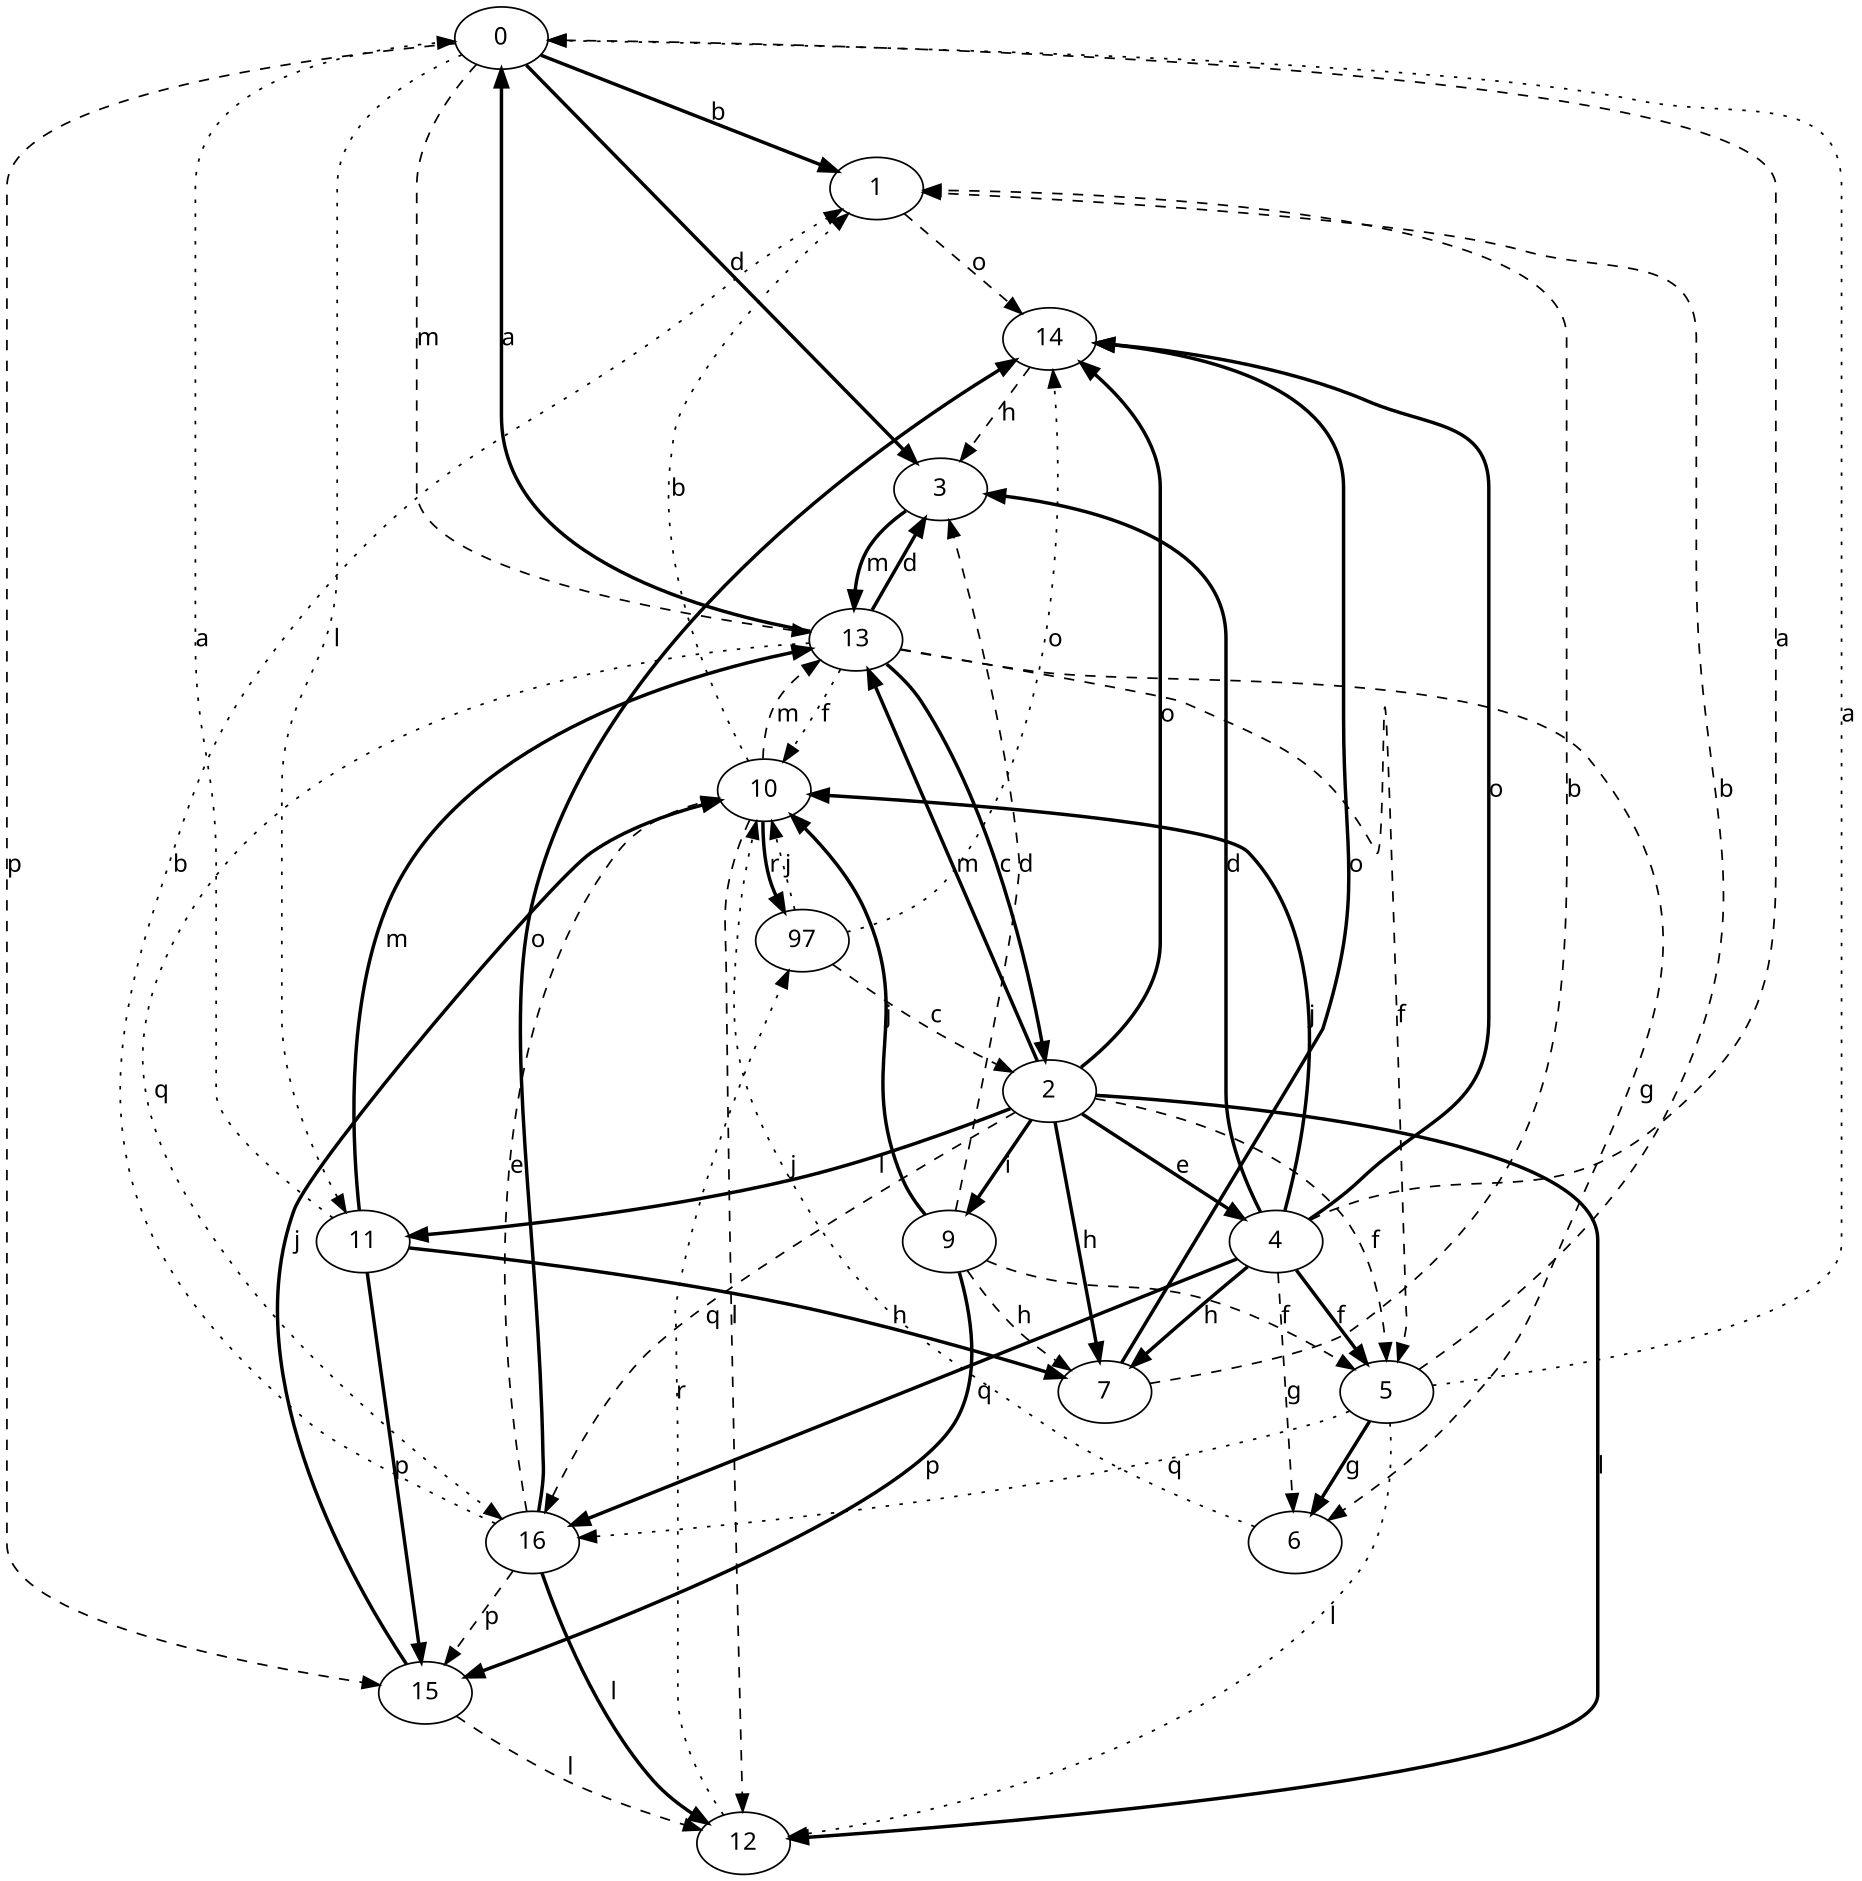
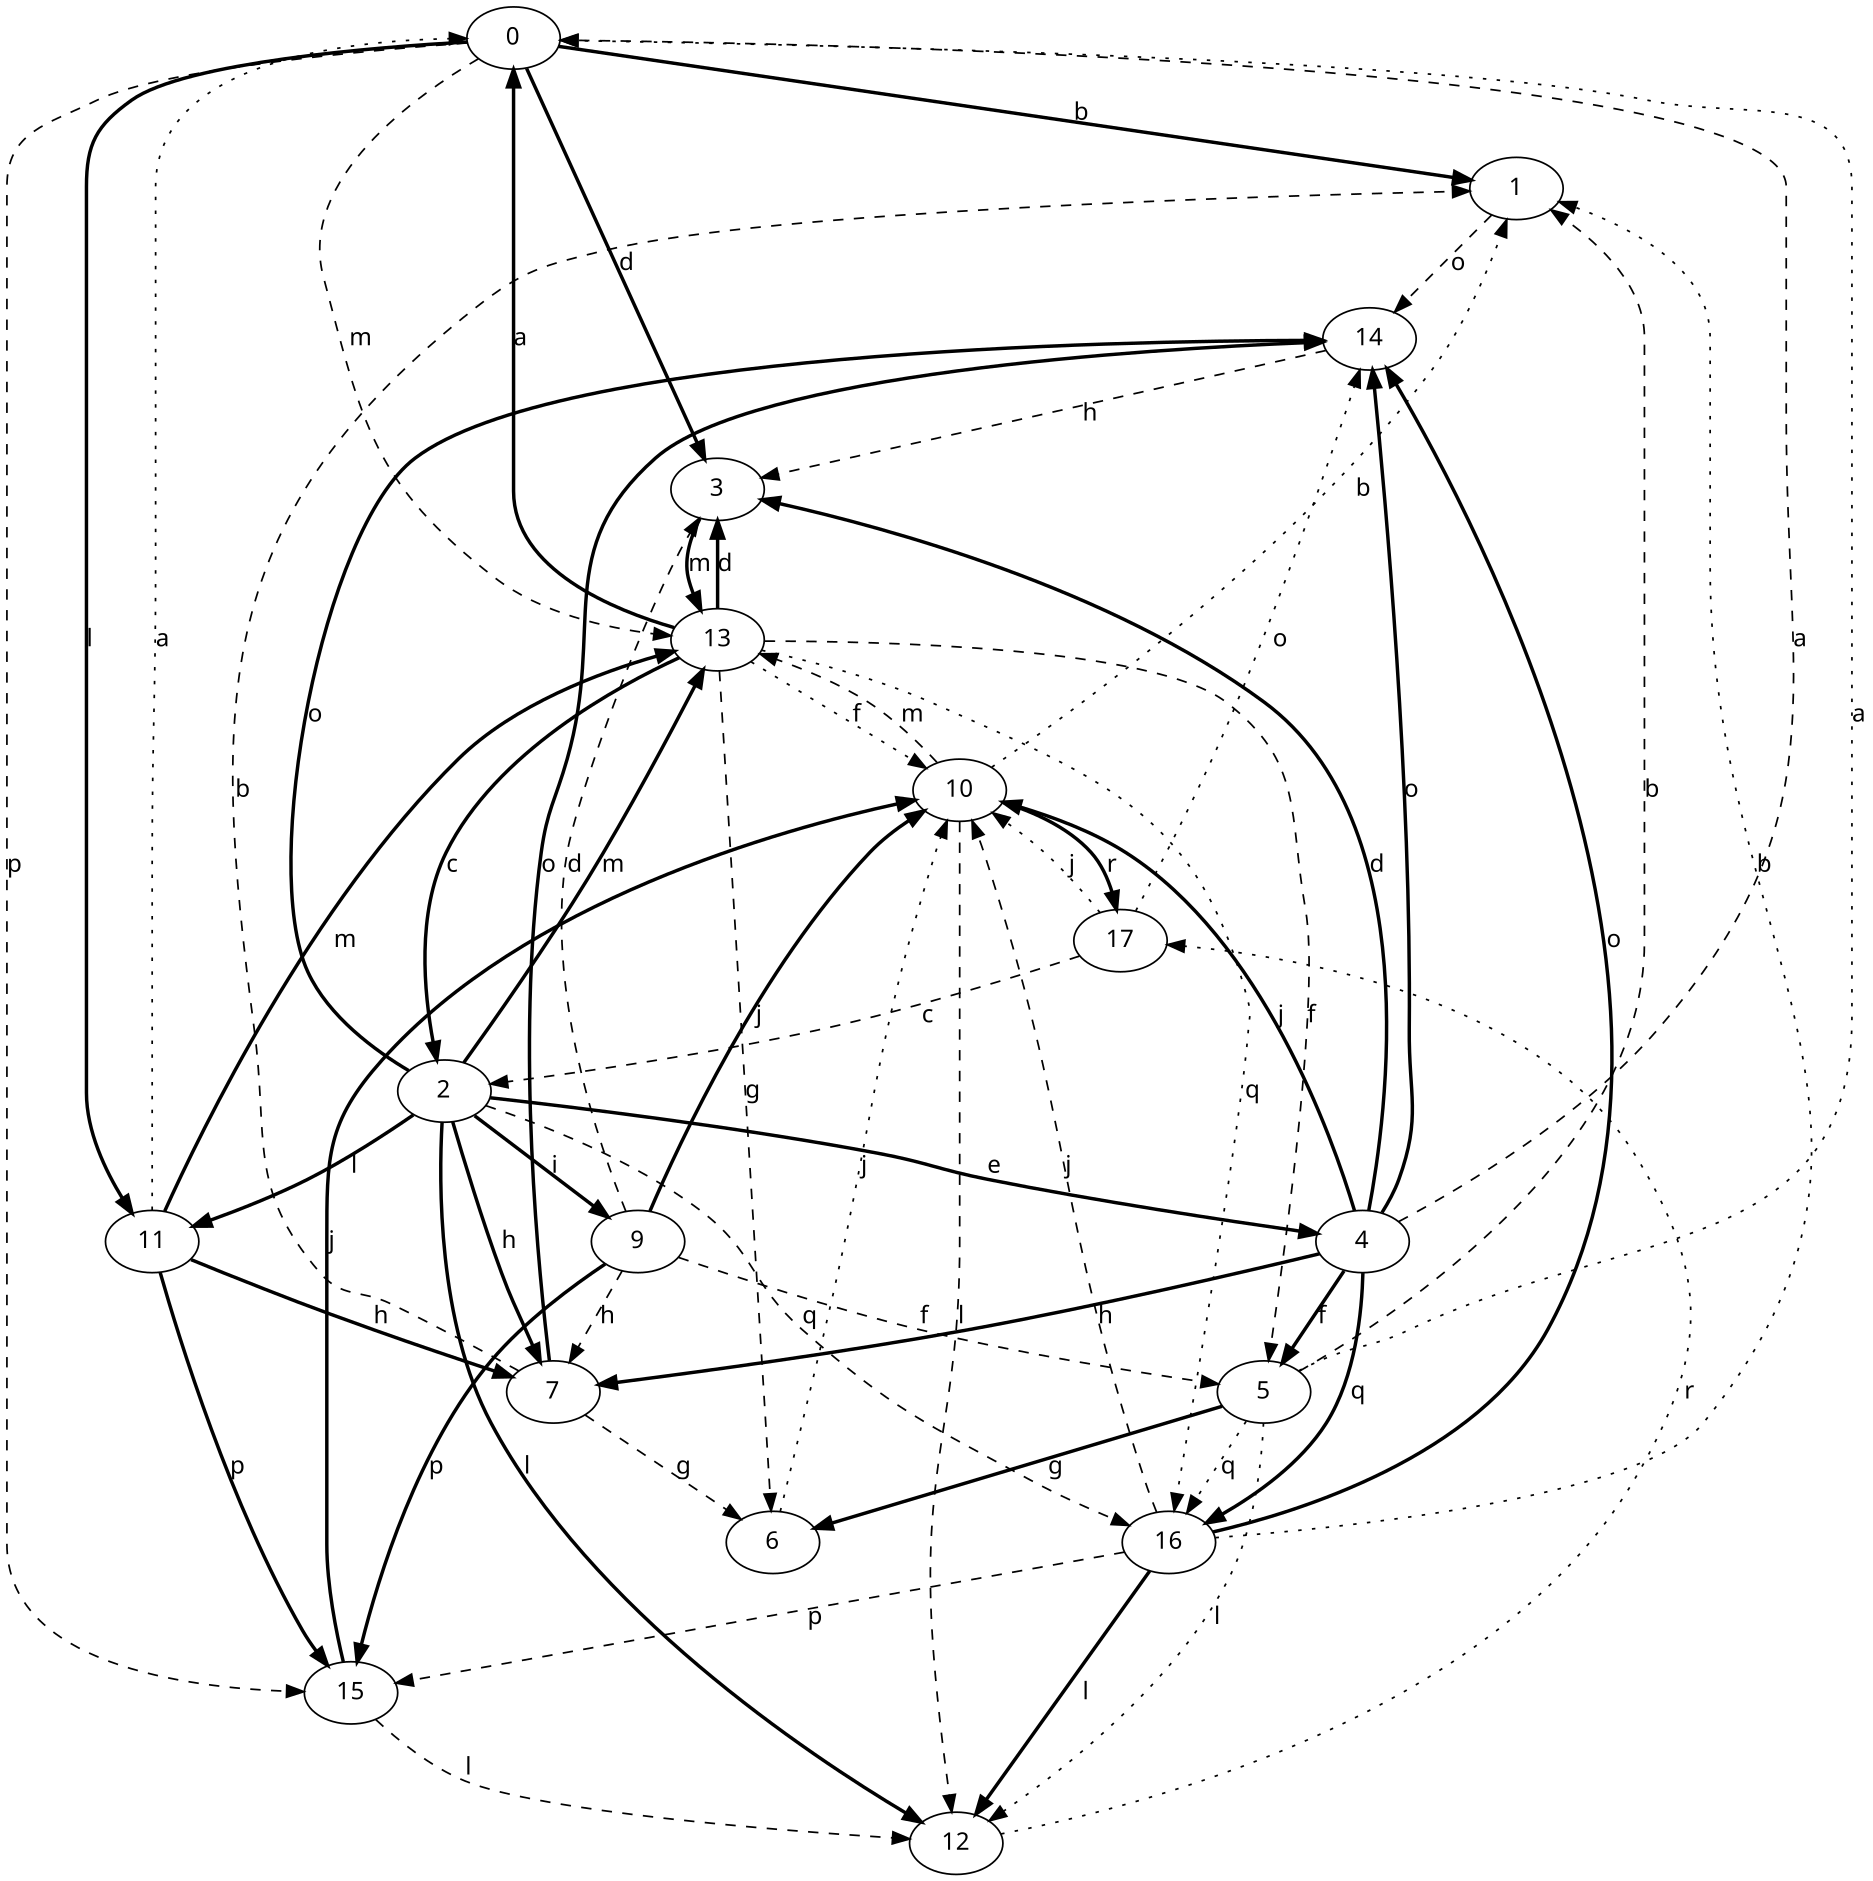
(334, 606) -> (86, 473)
(802, 941) -> (1120, 941)
(1281, 1163) -> none
(518, 1166) -> (1069, 1166)
(1285, 1383) -> (656, 1462)
